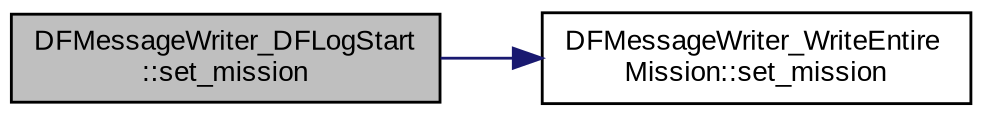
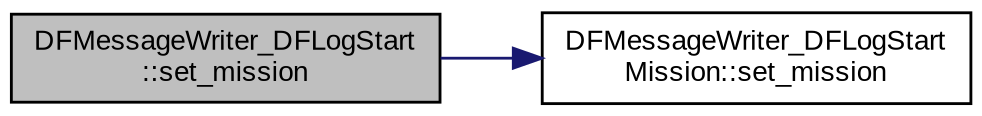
(757, 58) -> (757, 58)
